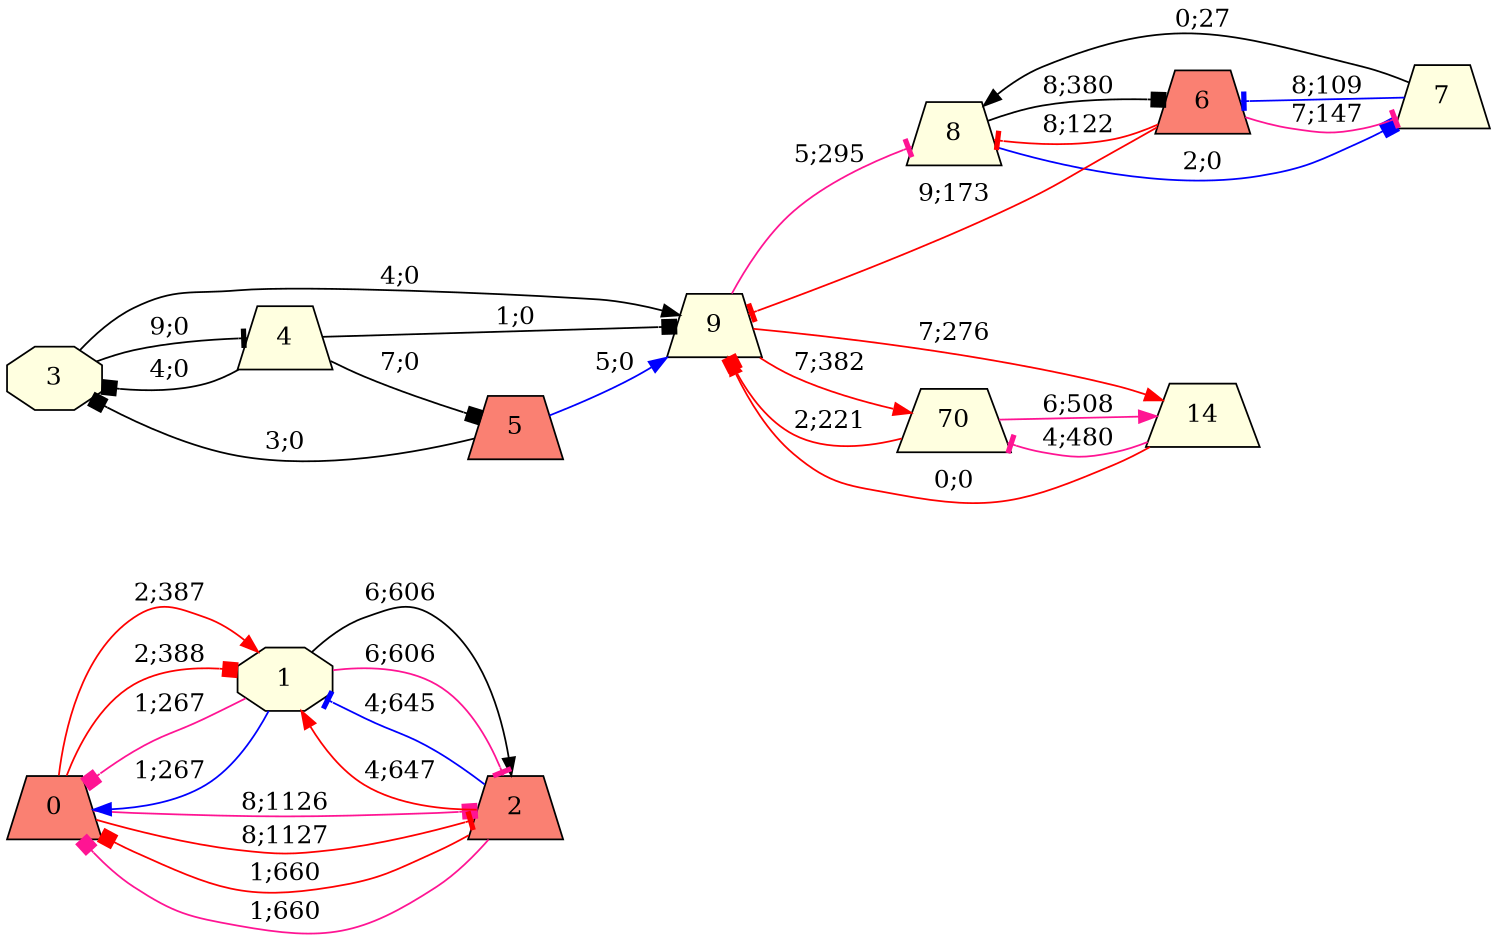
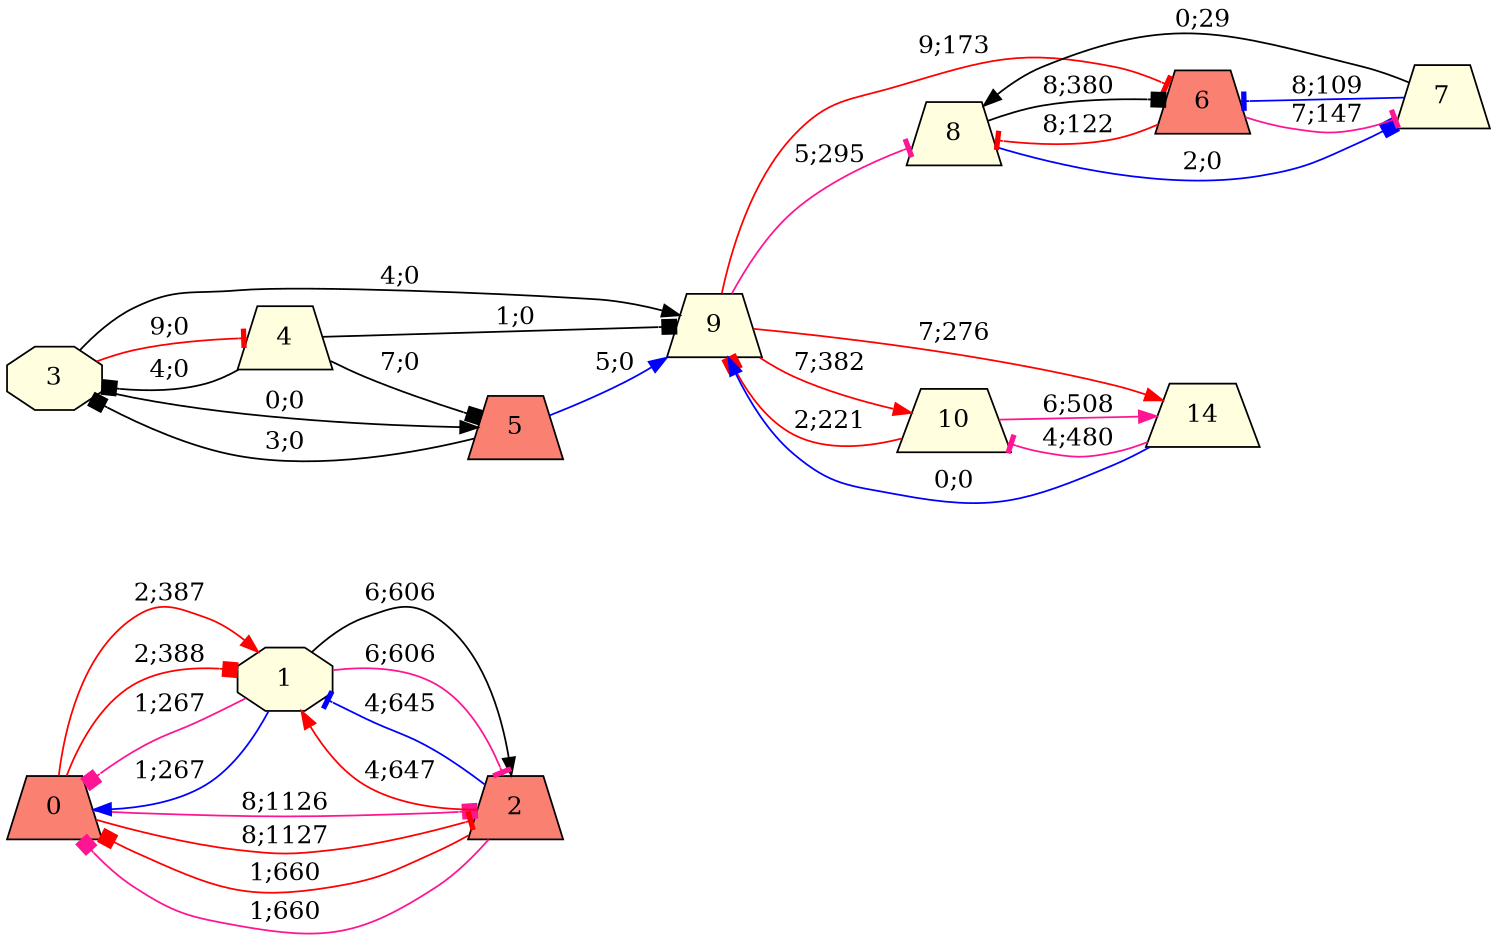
(1203, 20) -> (1203, 20)
(962, 230) -> (887, 89)
(167, 344) -> (167, 344)
none -> (280, 417)
(954, 421) -> (954, 421)
(923, 499) -> (923, 499)
